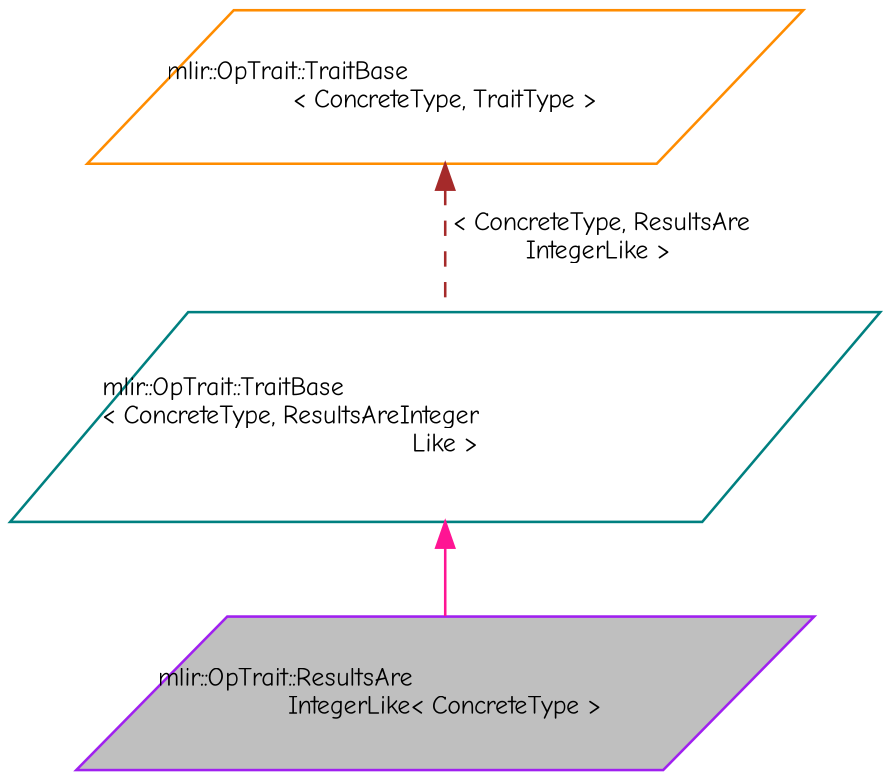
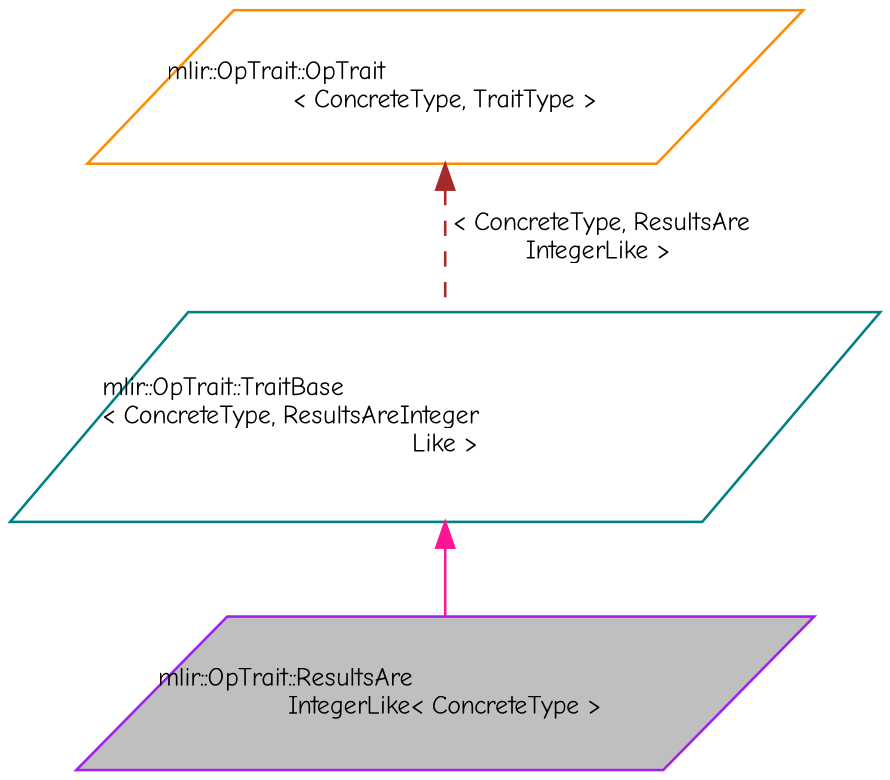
(445, 87) -> (445, 87)
